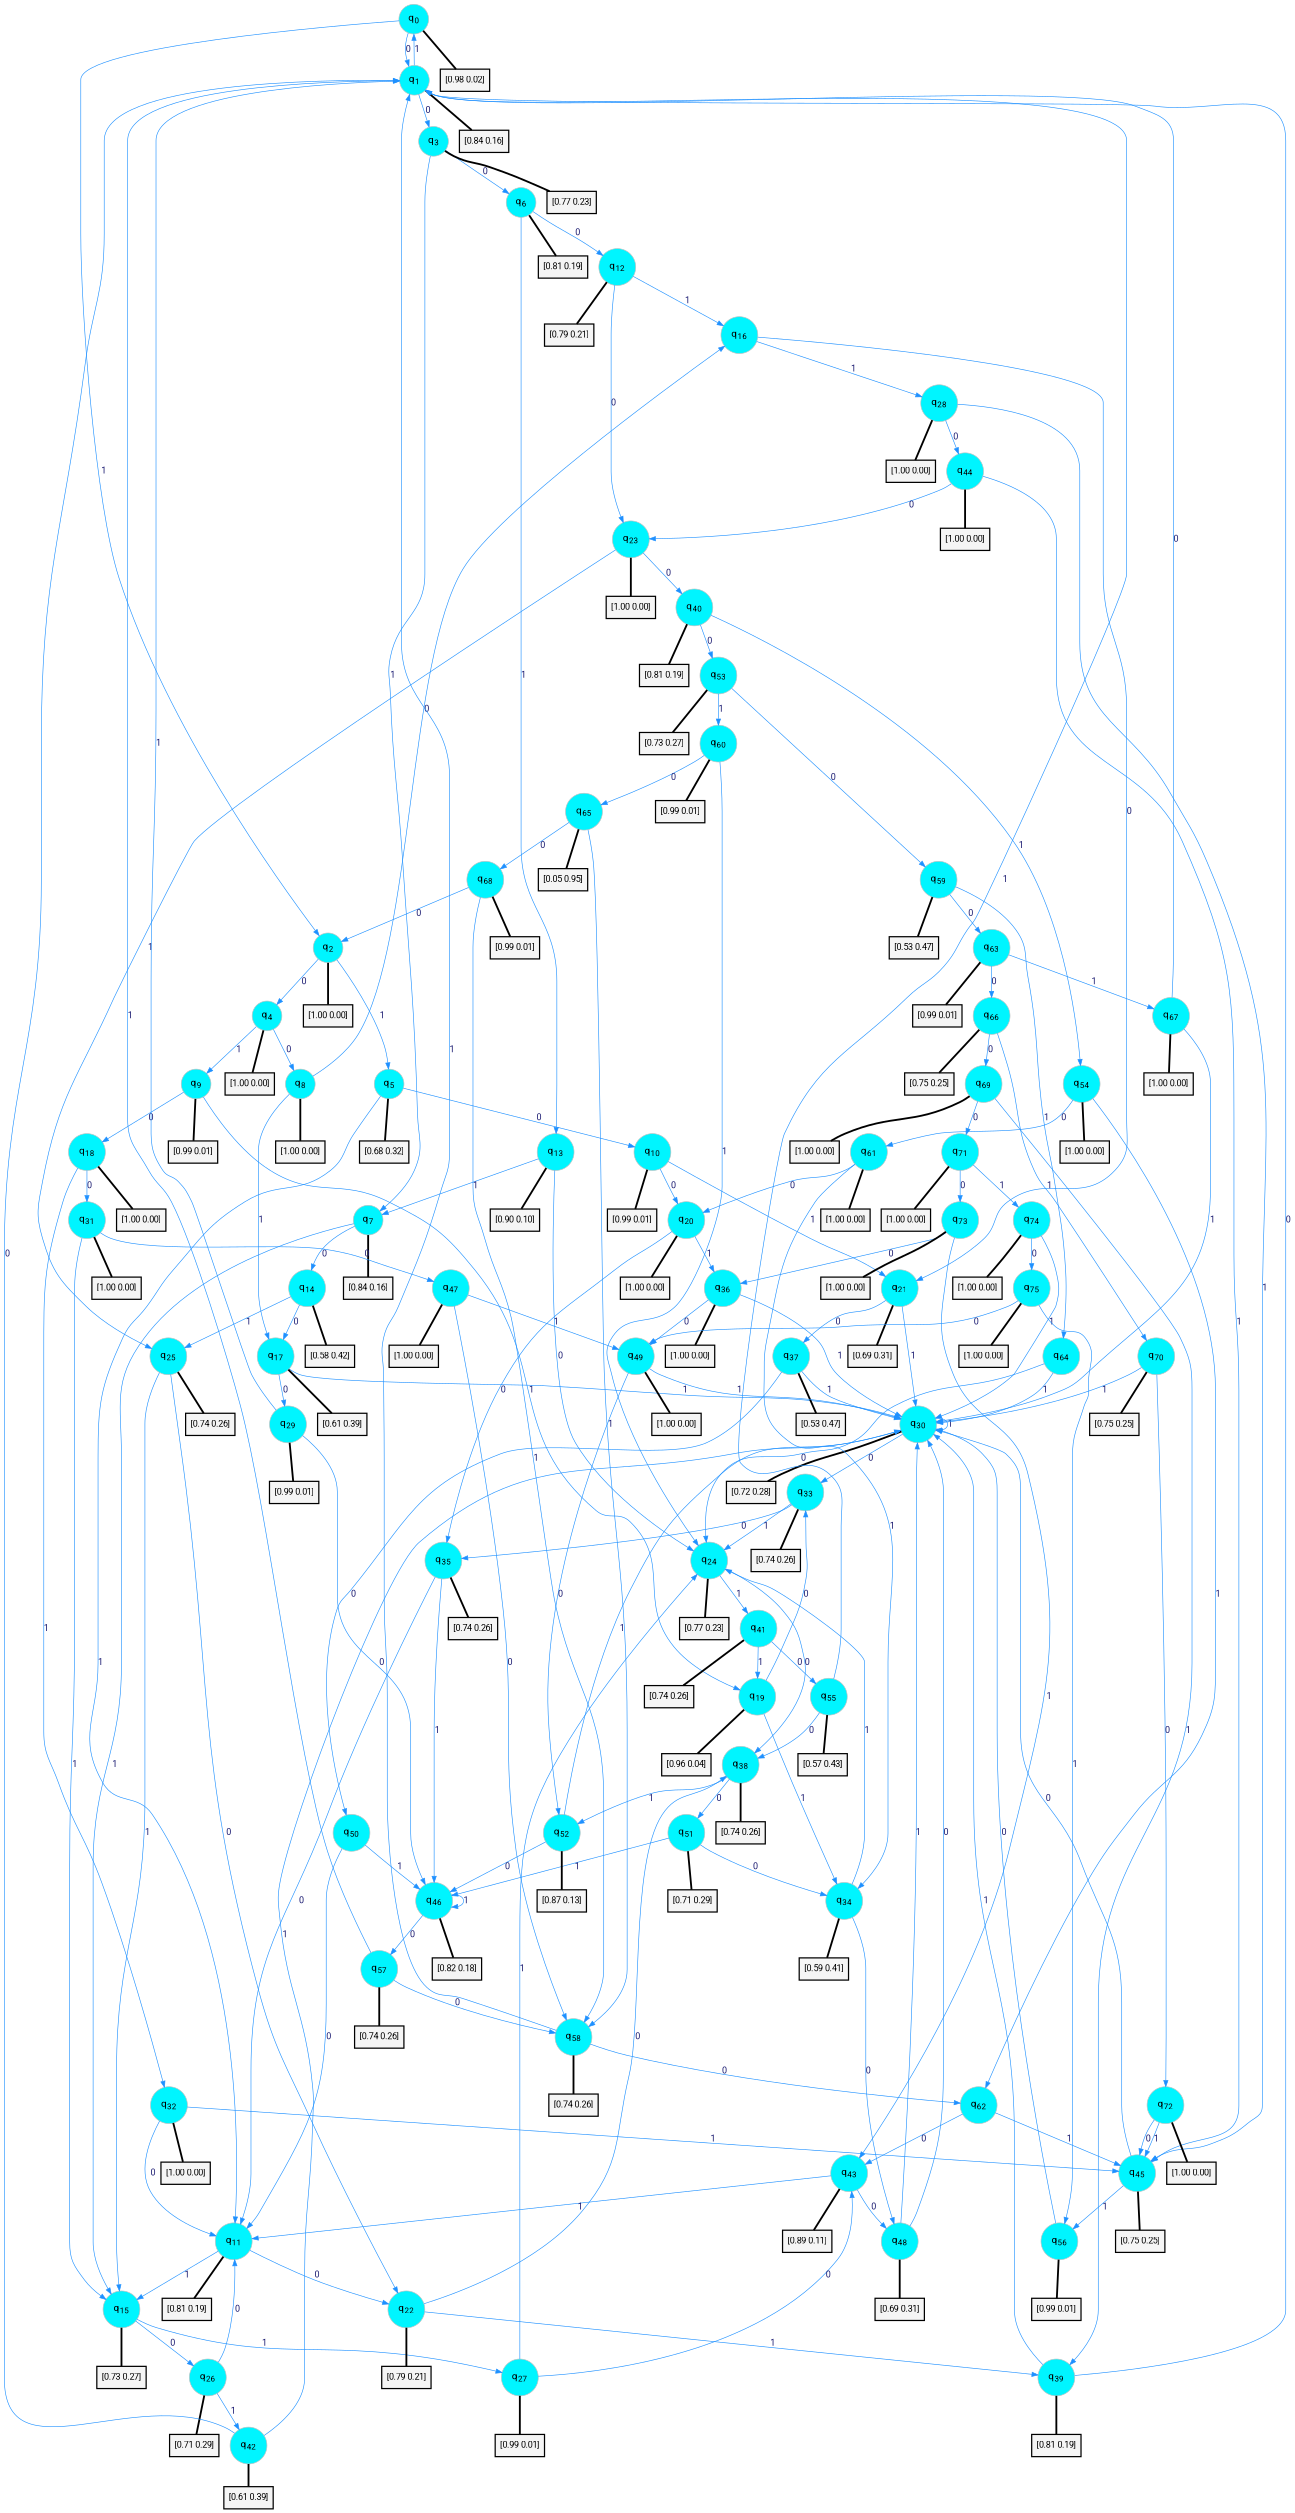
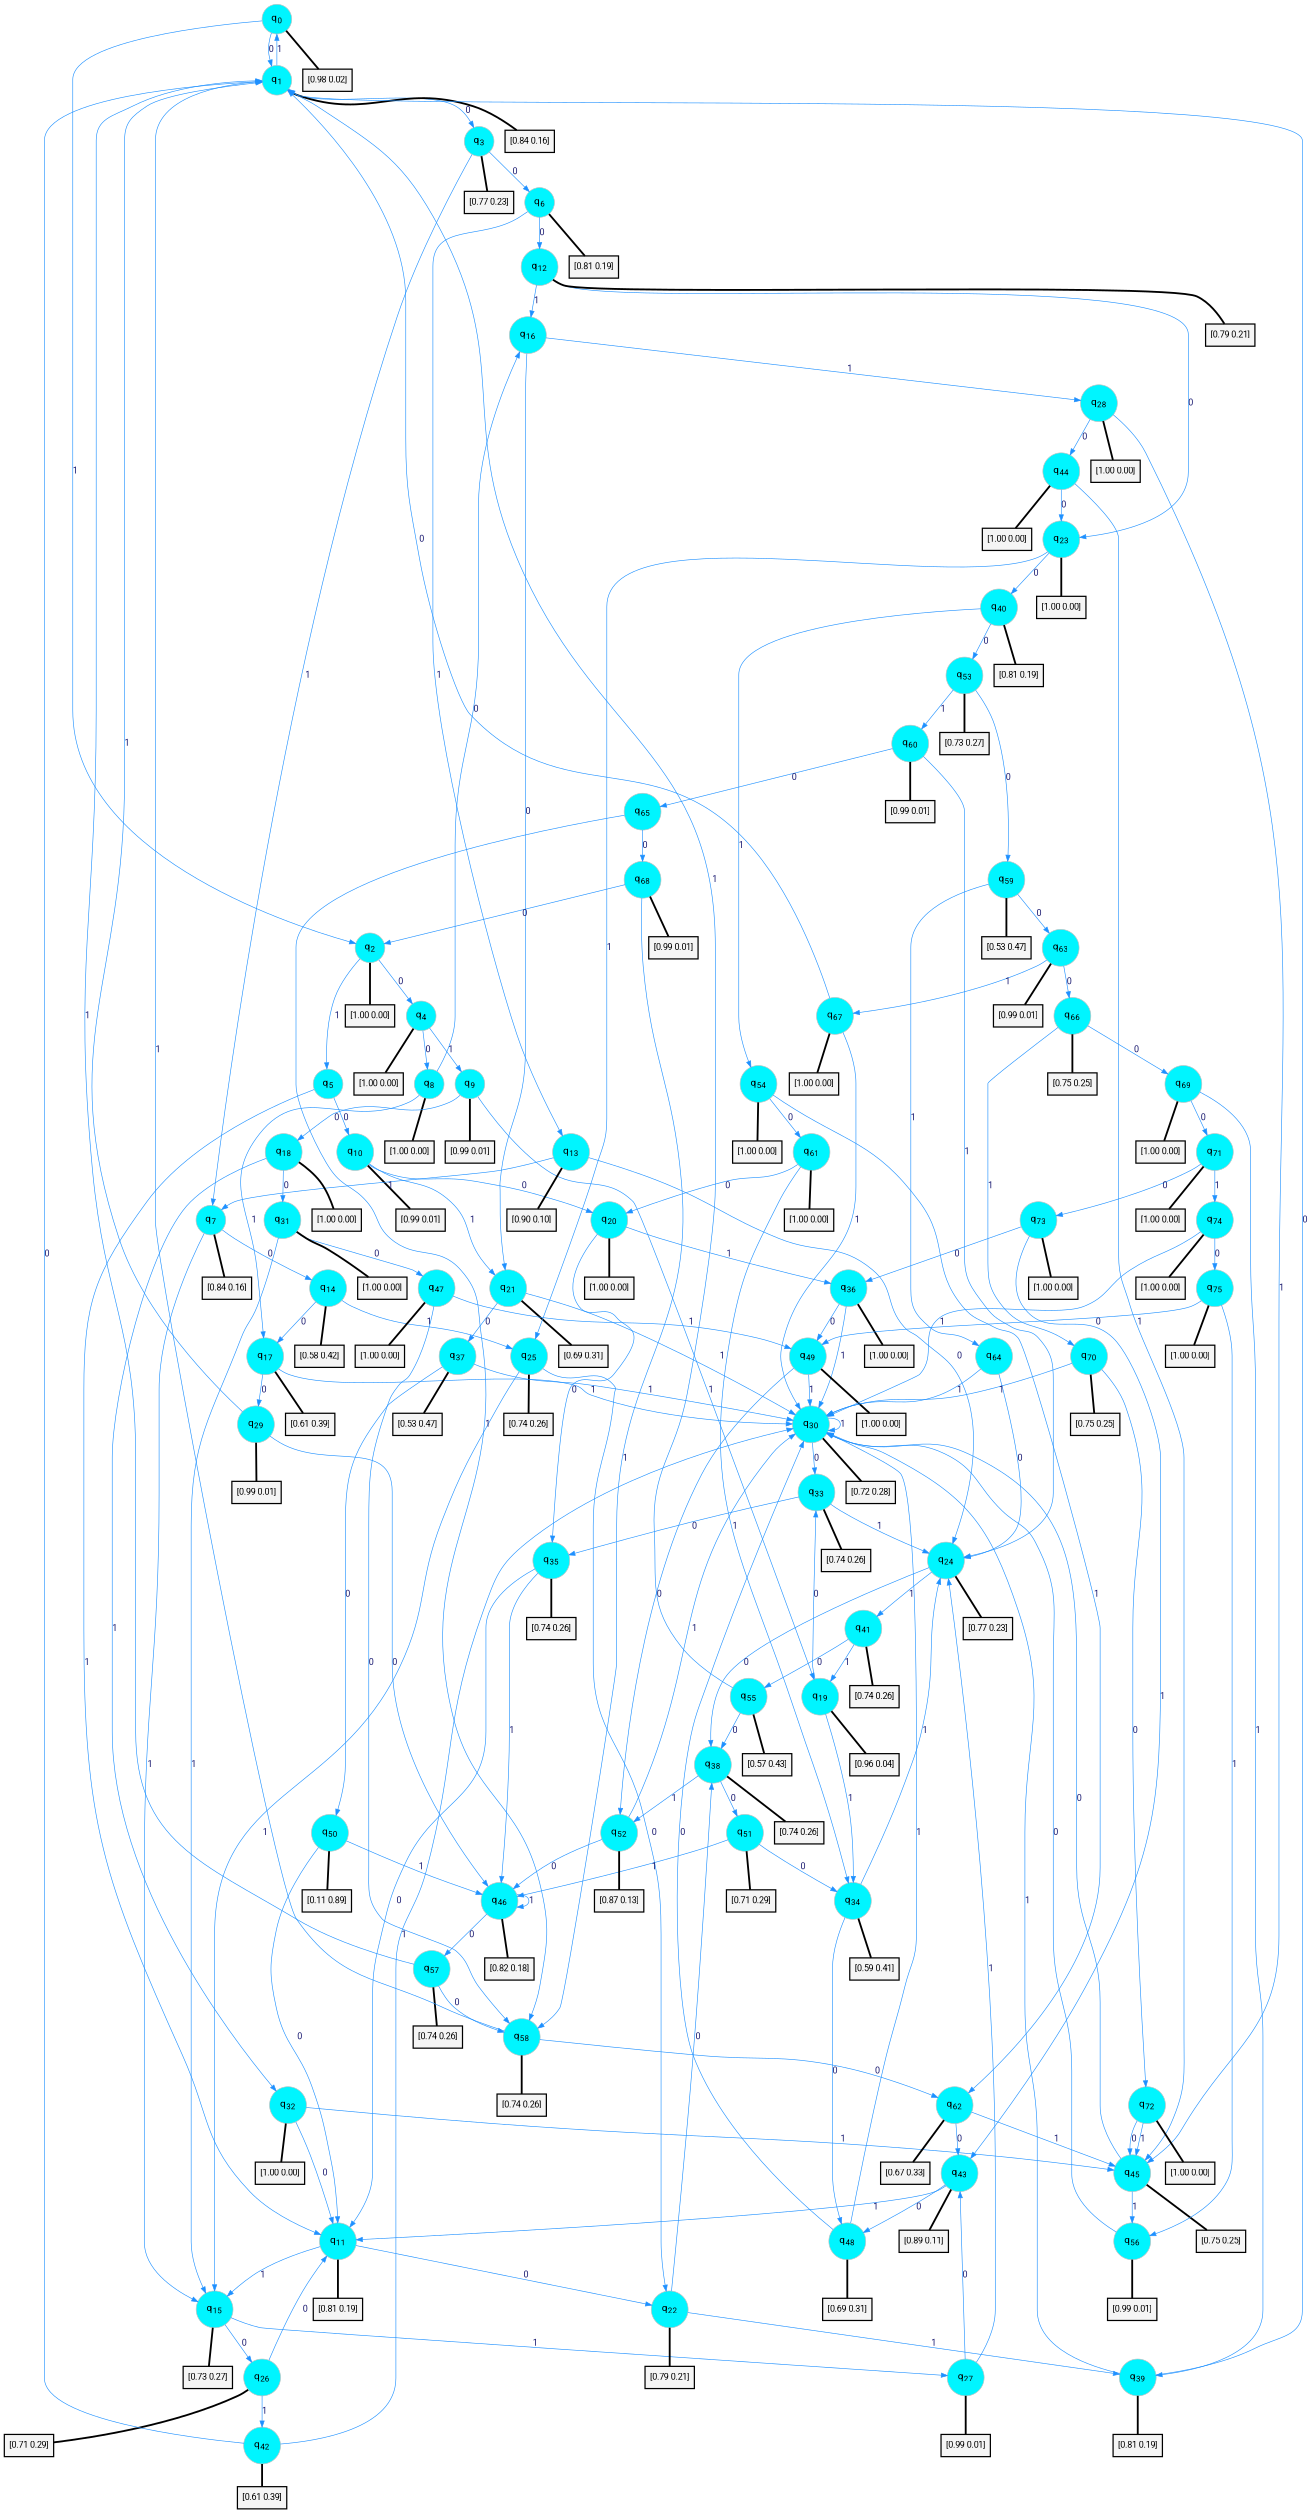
(563, 880) -> none
(384, 1152) -> none
none -> (327, 1901)
none -> (905, 2173)
